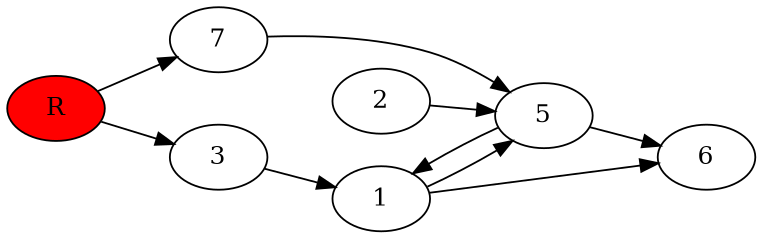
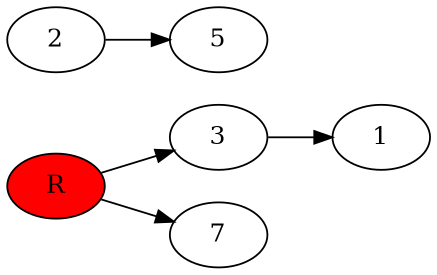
(384, 42) -> none
(463, 145) -> none
(707, 157) -> none
(463, 169) -> none
